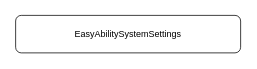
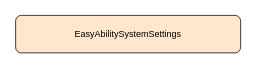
(128, 34) -> (128, 34)
